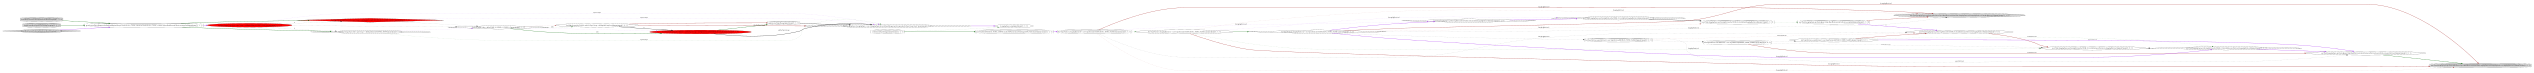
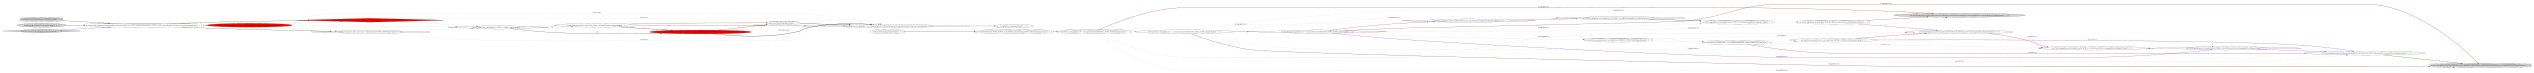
(42, 25) -> (42, 25)
